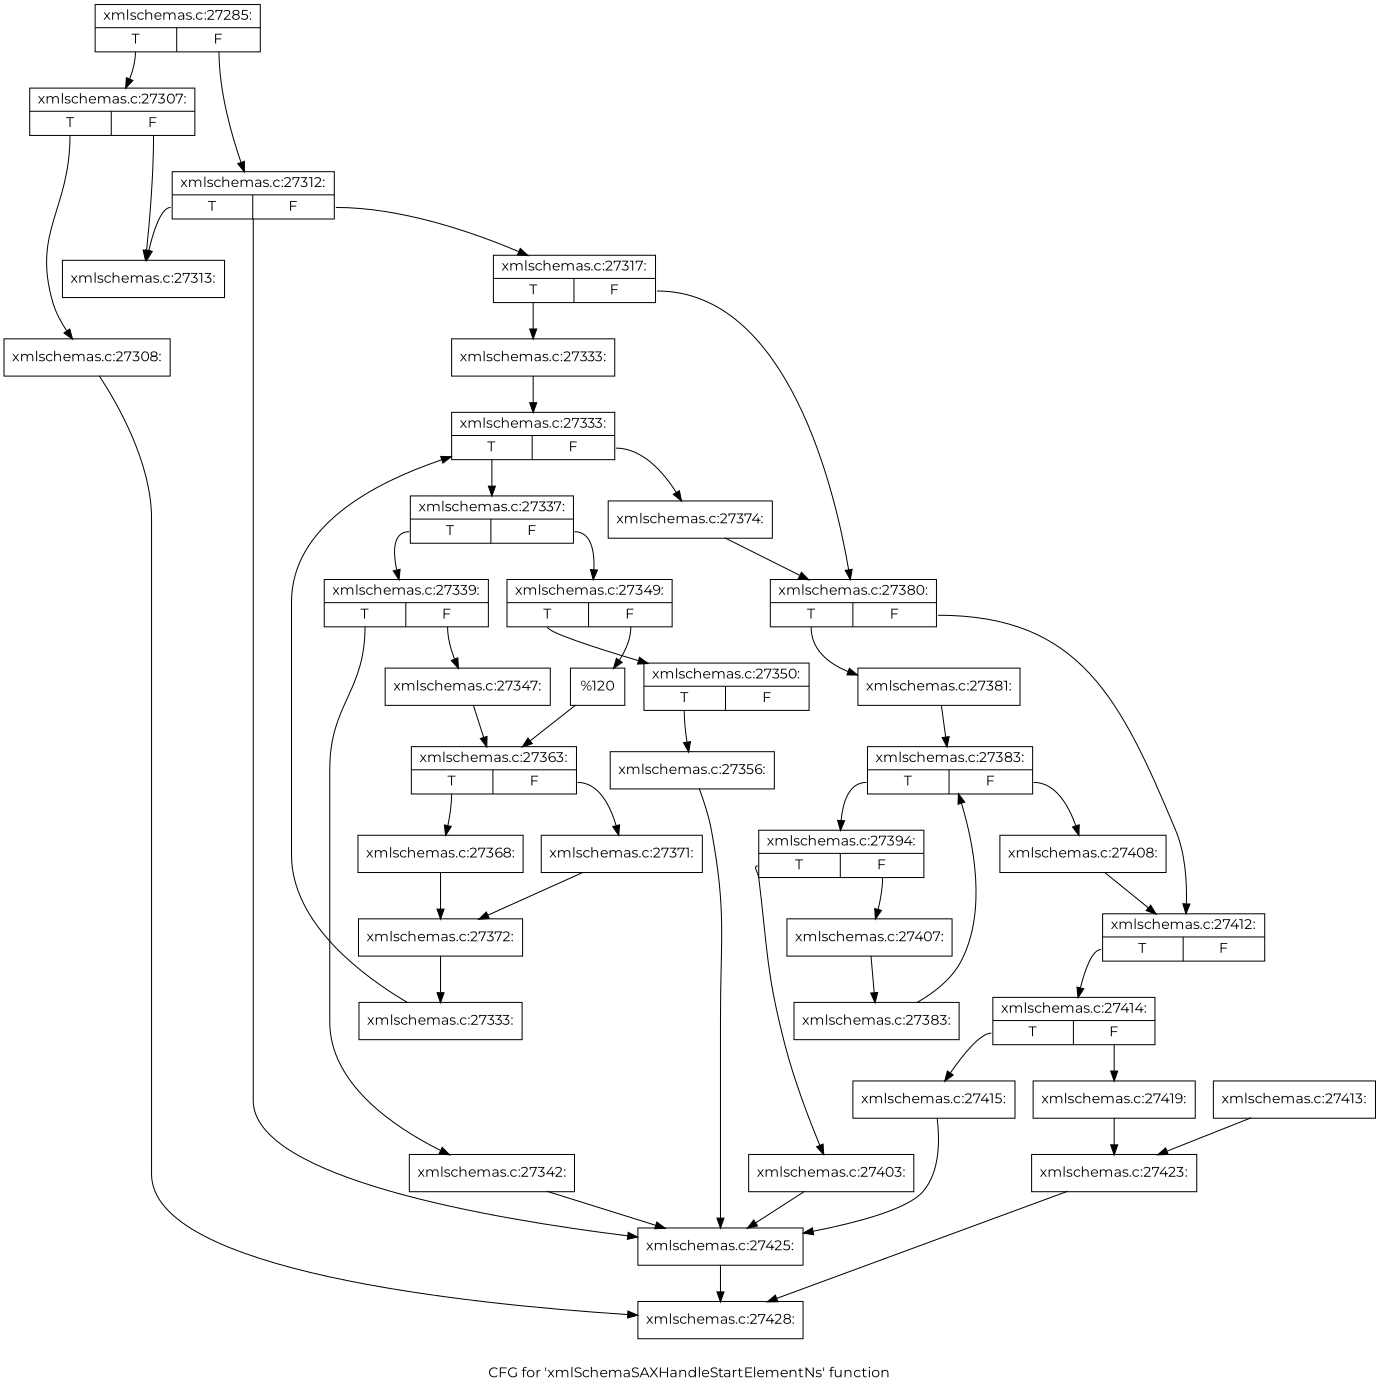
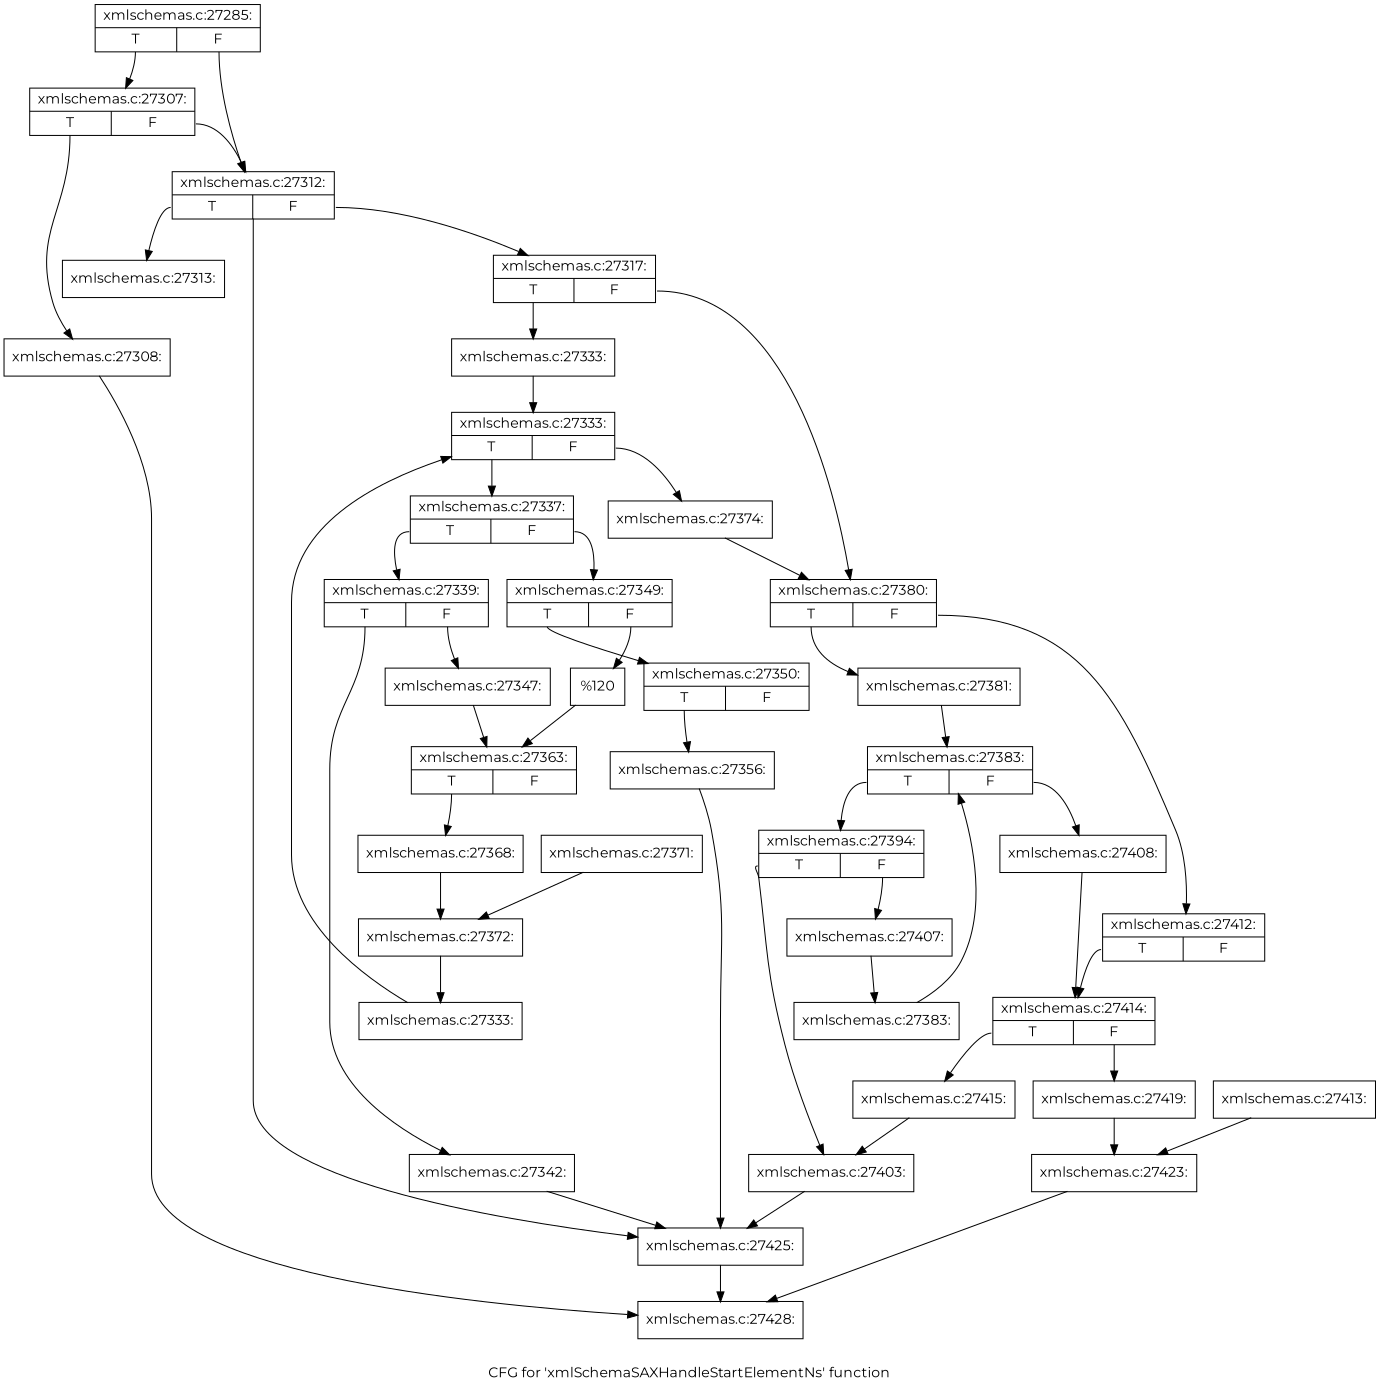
(151, 193) -> (224, 137)
(603, 798) -> none
(1126, 890) -> (1079, 930)
(906, 1204) -> (887, 1133)
